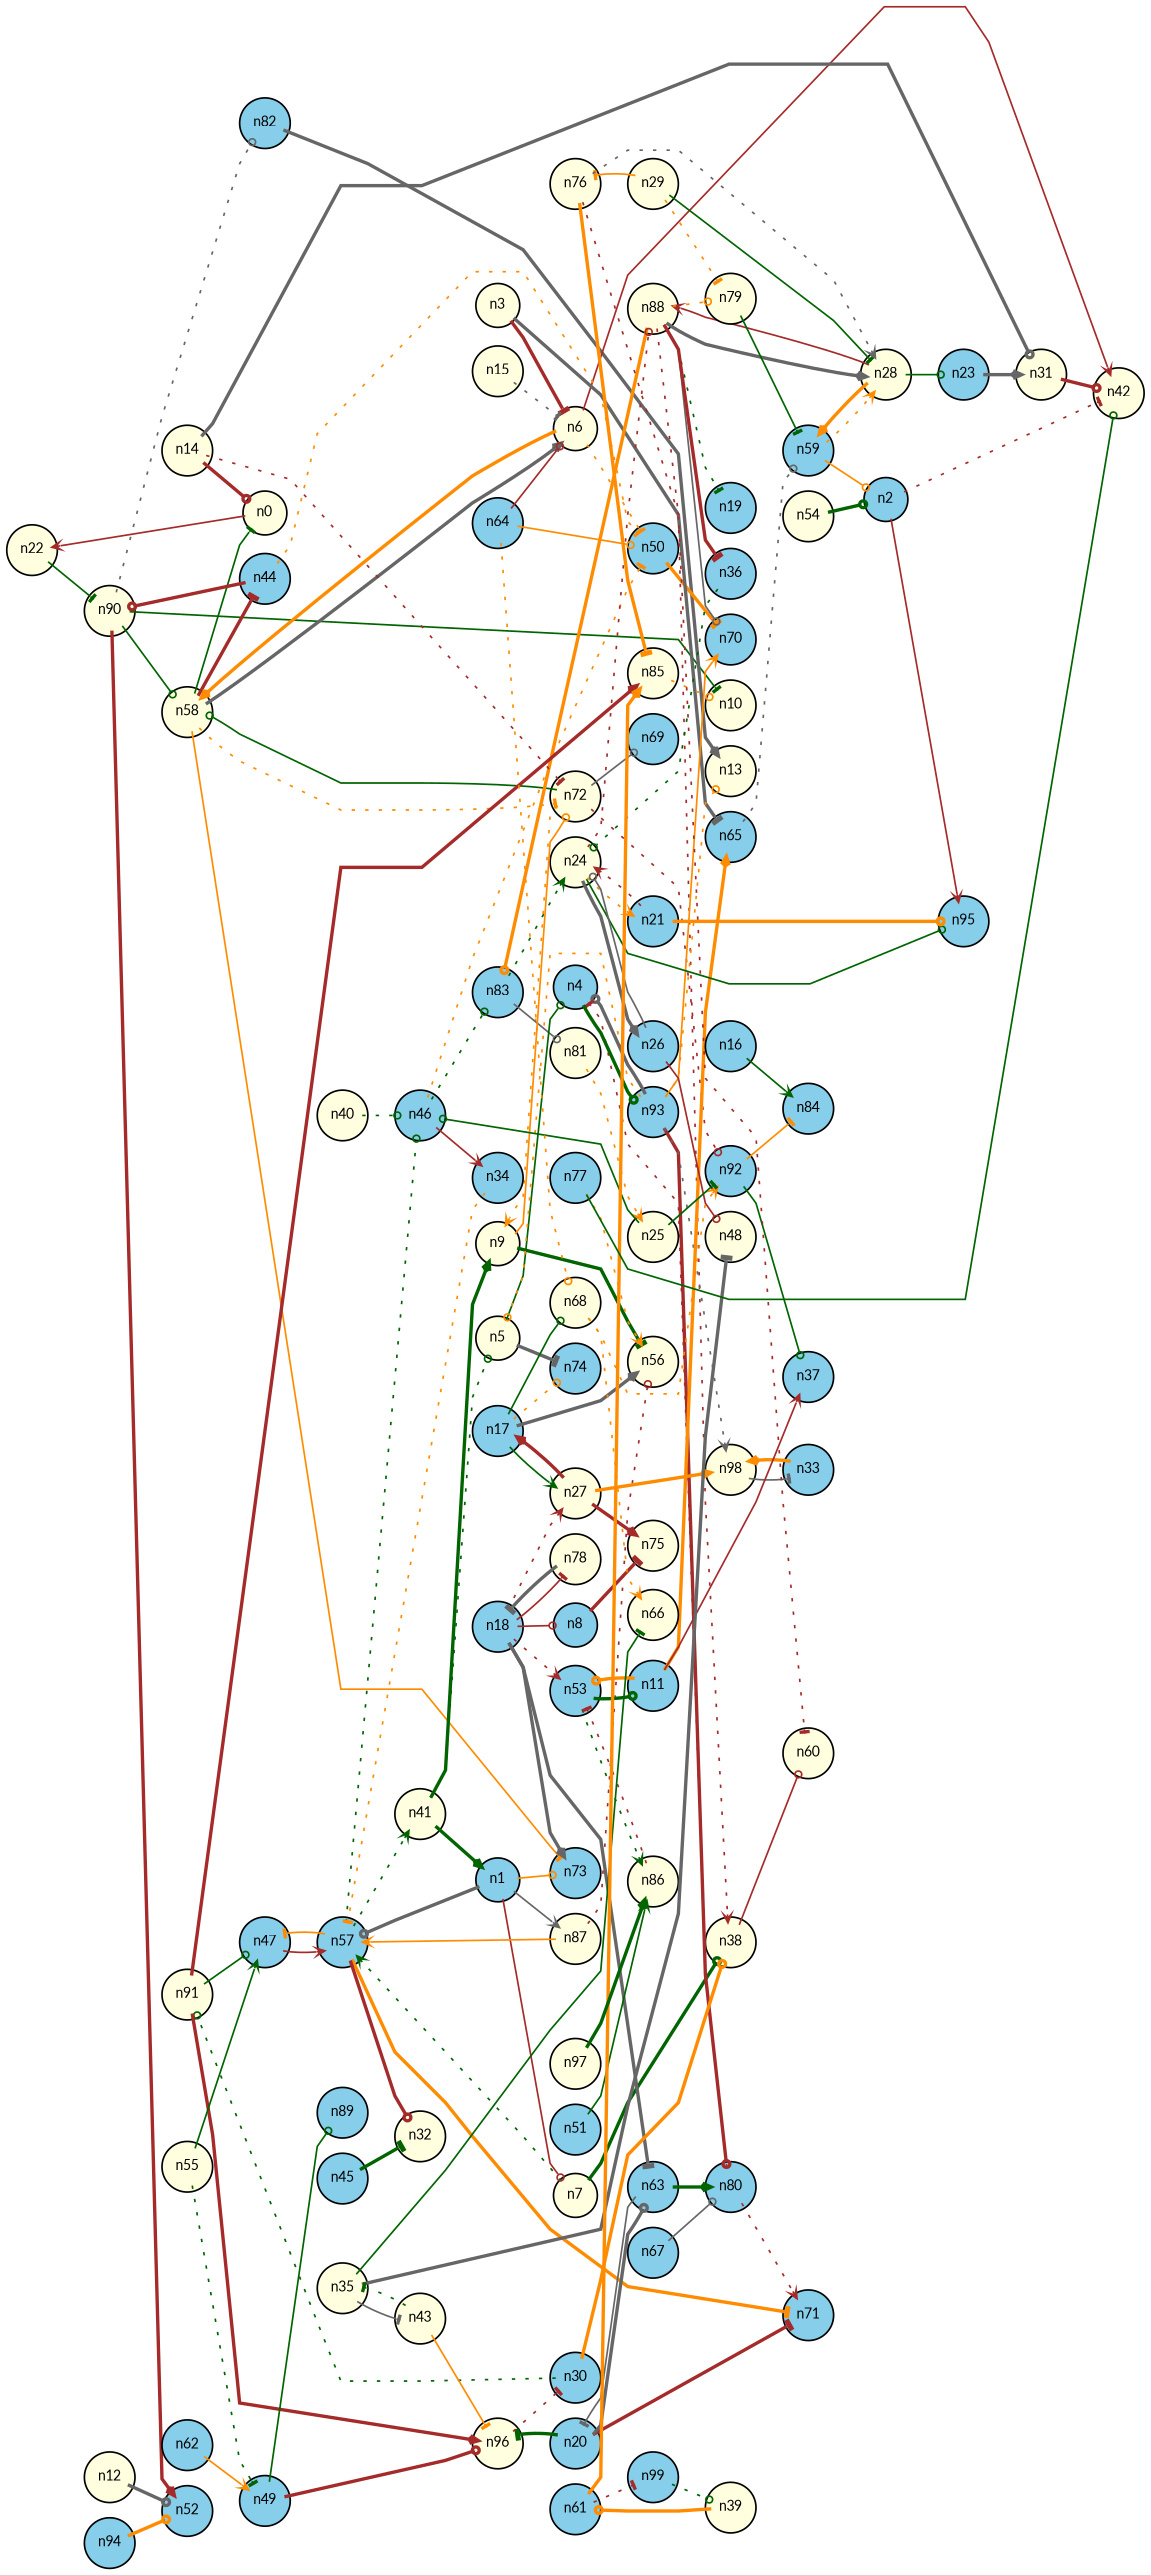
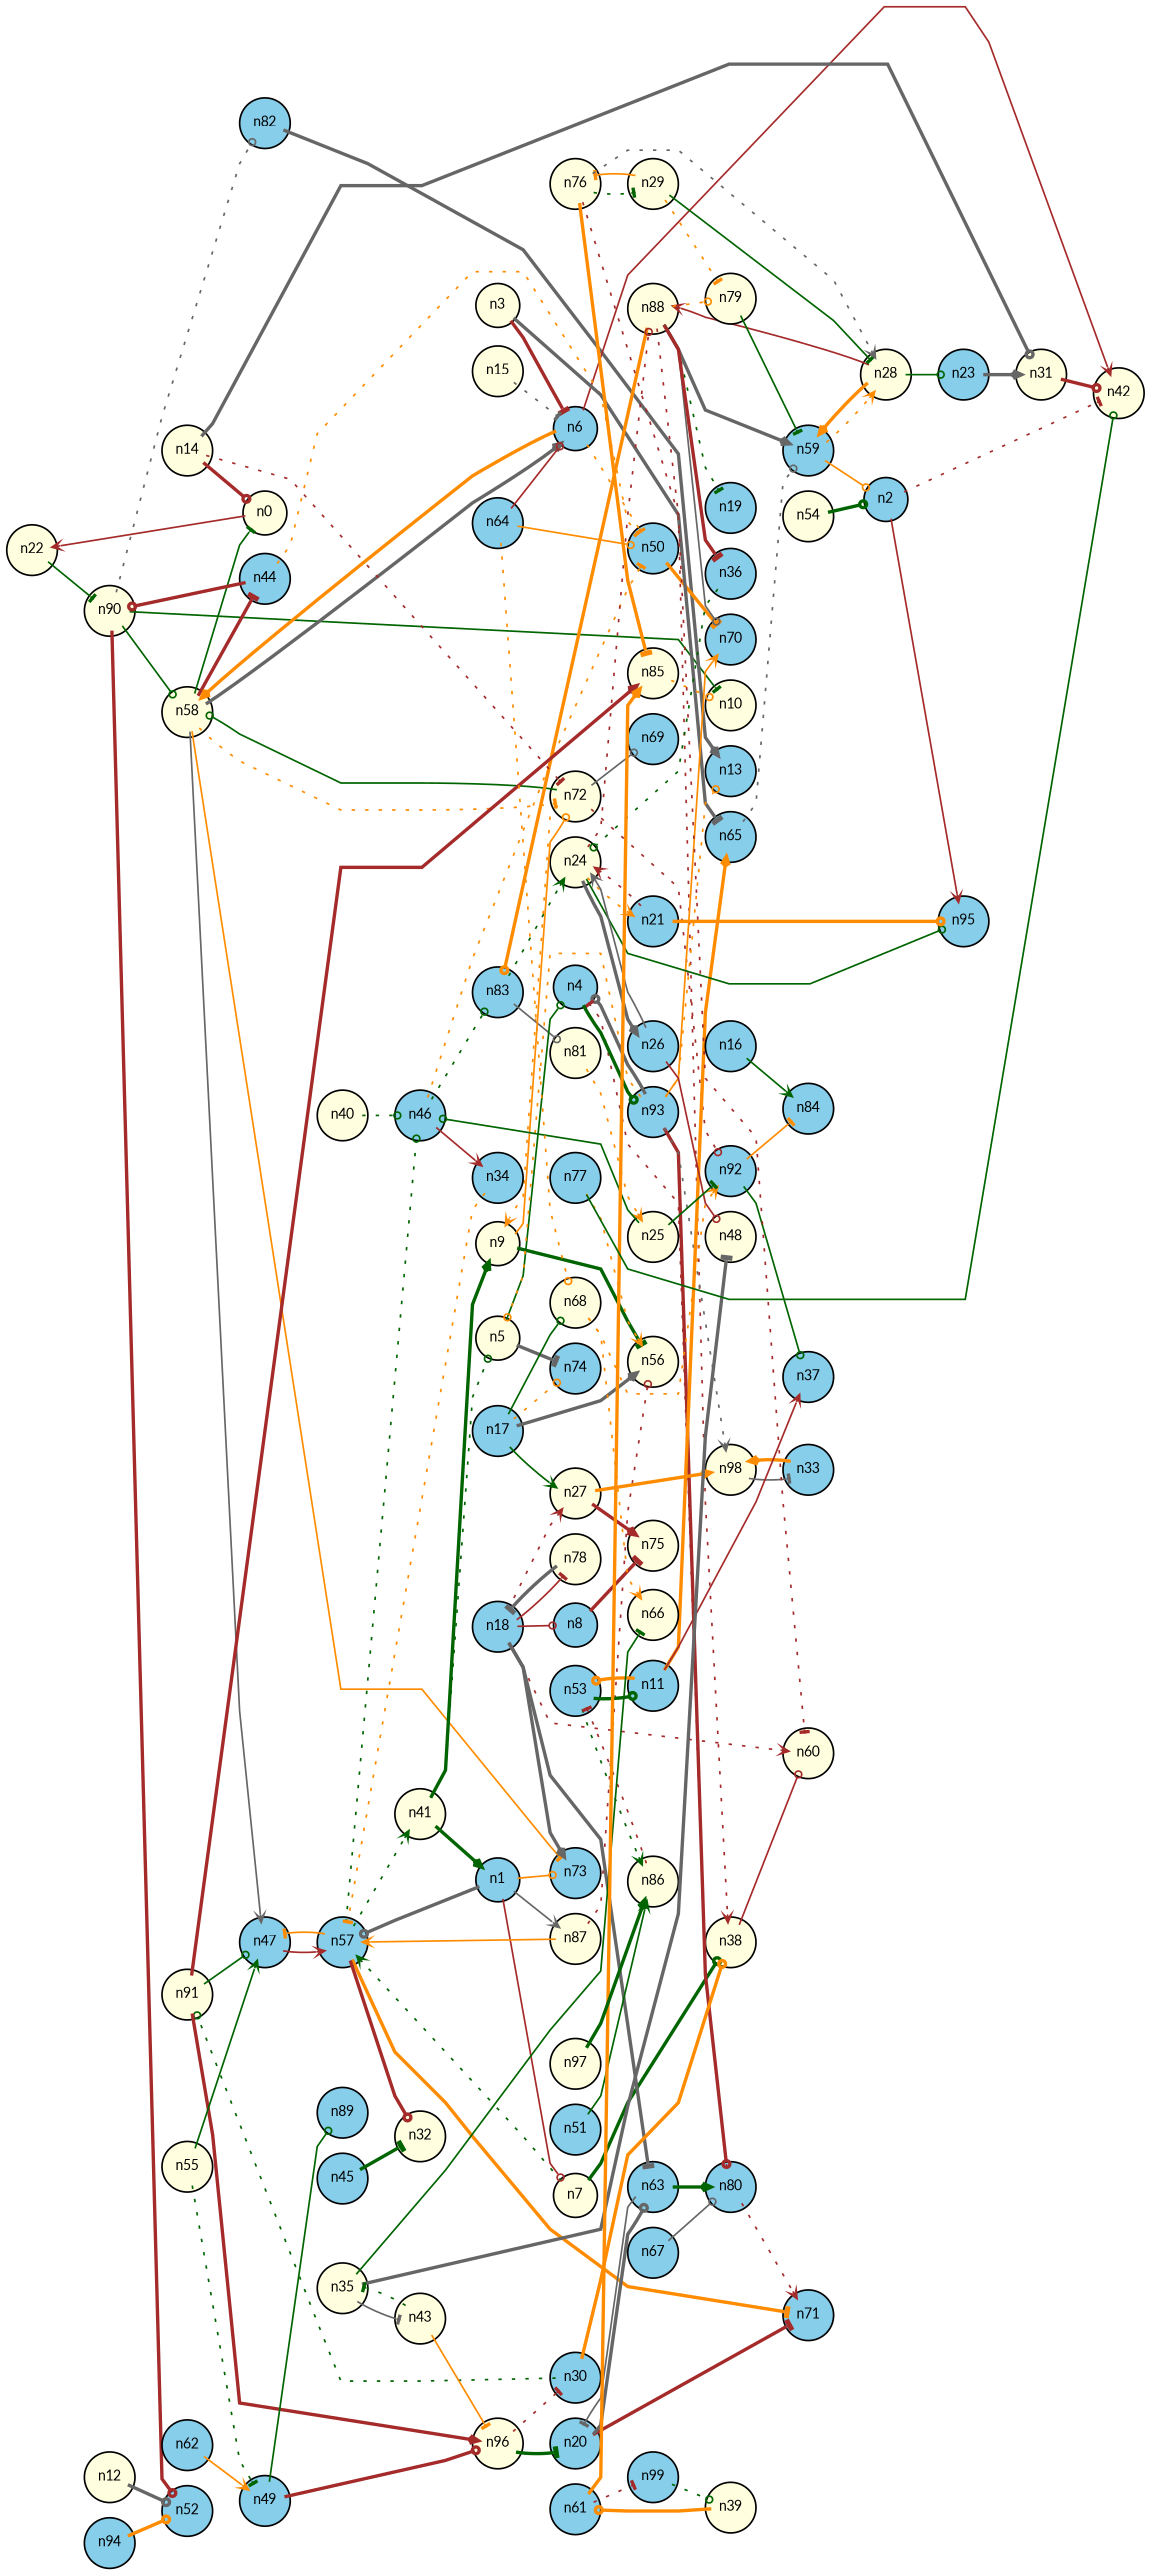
none -> (612, 194)
(745, 354) -> (703, 404)
(575, 429) -> (575, 429)
(731, 771) -> (731, 771)
(618, 955) -> (618, 955)
none -> (220, 1323)
(545, 1459) -> none
(137, 1561) -> (137, 1561)
(534, 1656) -> (636, 1733)
(539, 2433) -> (535, 2454)
